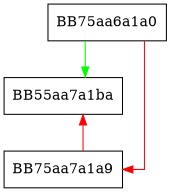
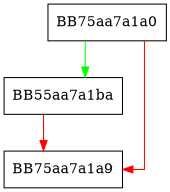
(107, 22) -> (107, 22)
(83, 138) -> (44, 127)
